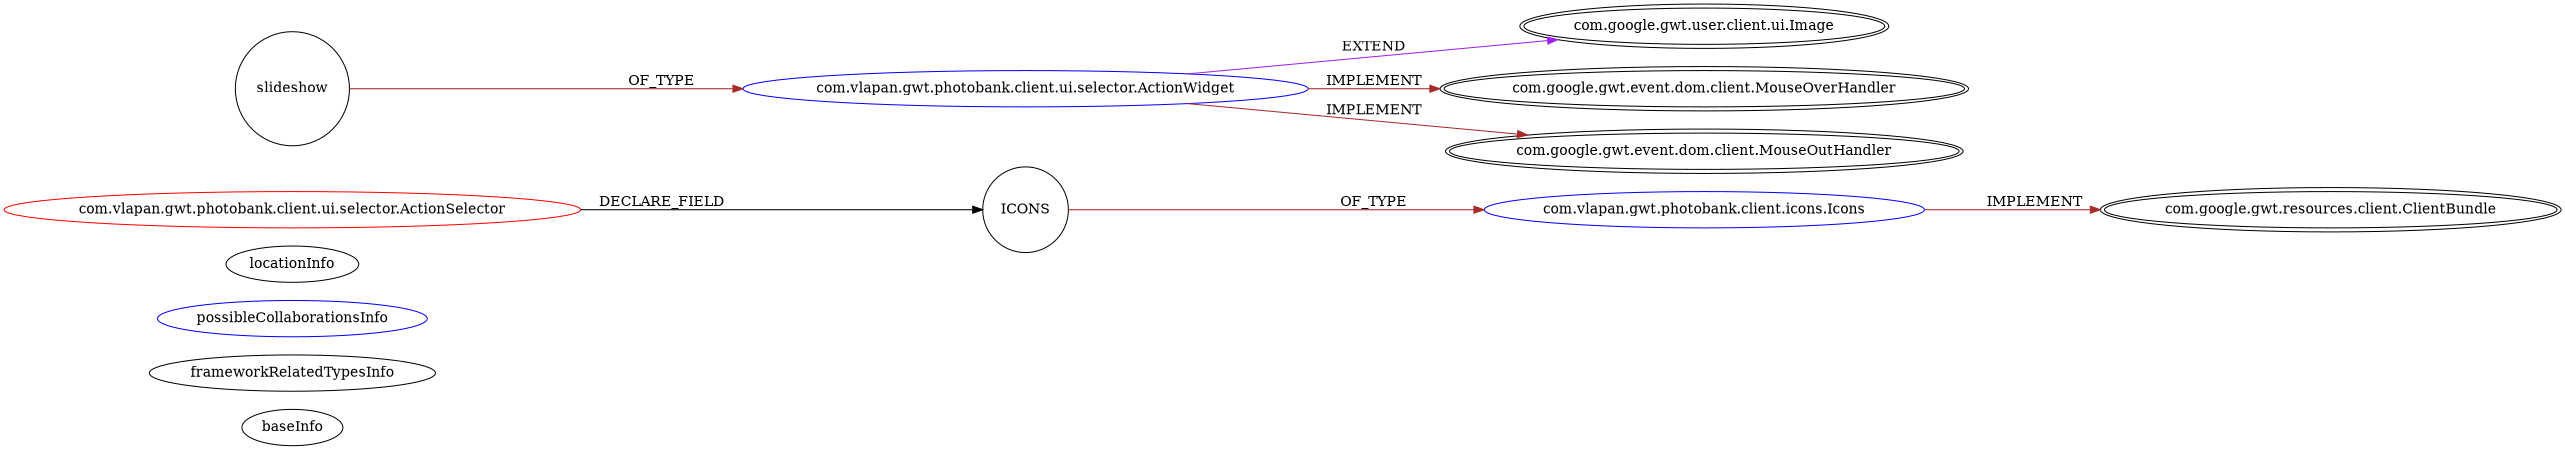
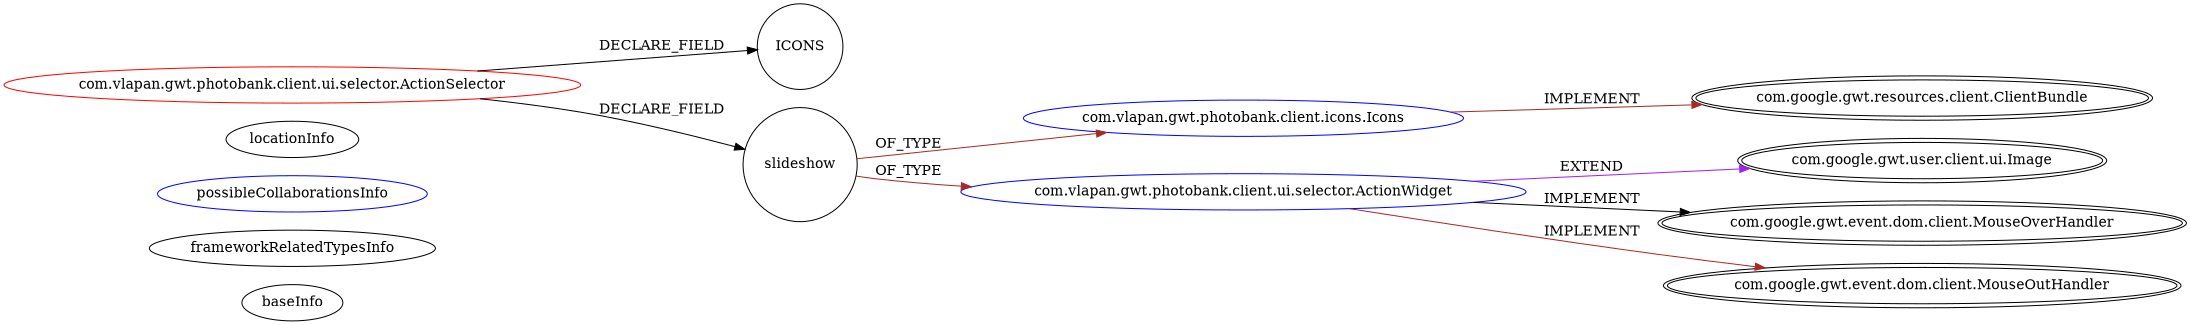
(1369, 89) -> (1577, 207)
none -> (609, 117)
(1271, 210) -> (977, 146)
